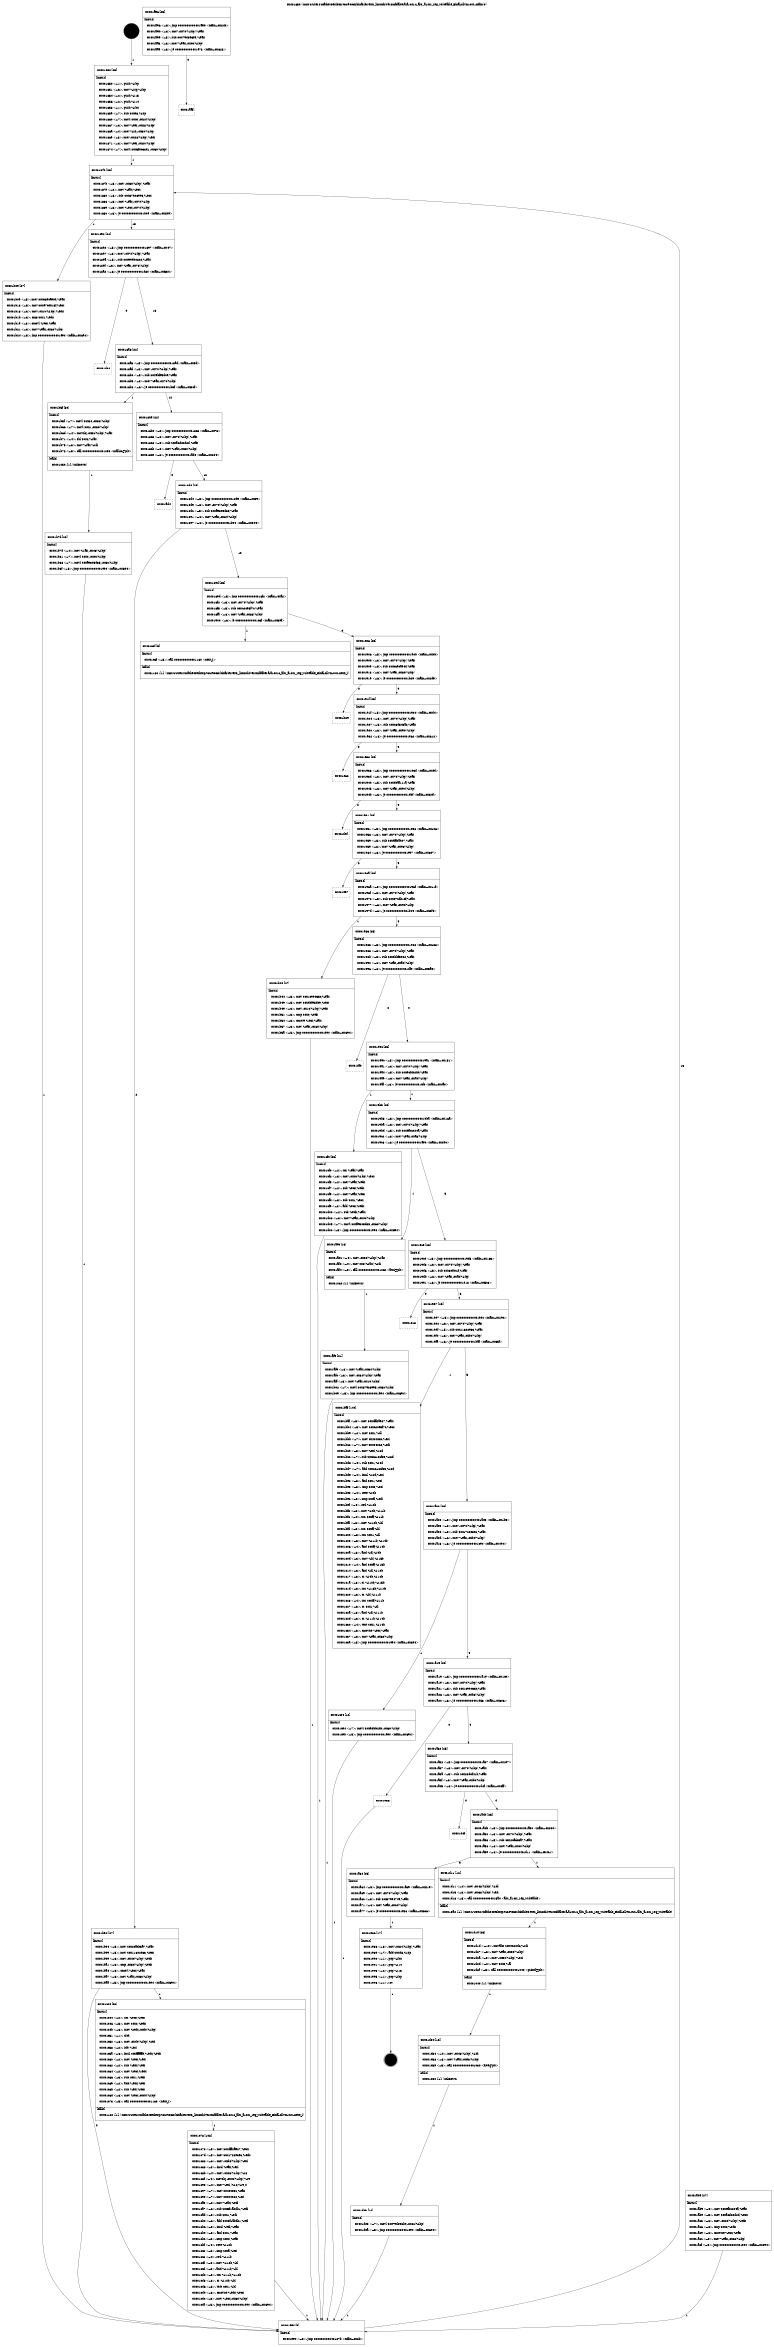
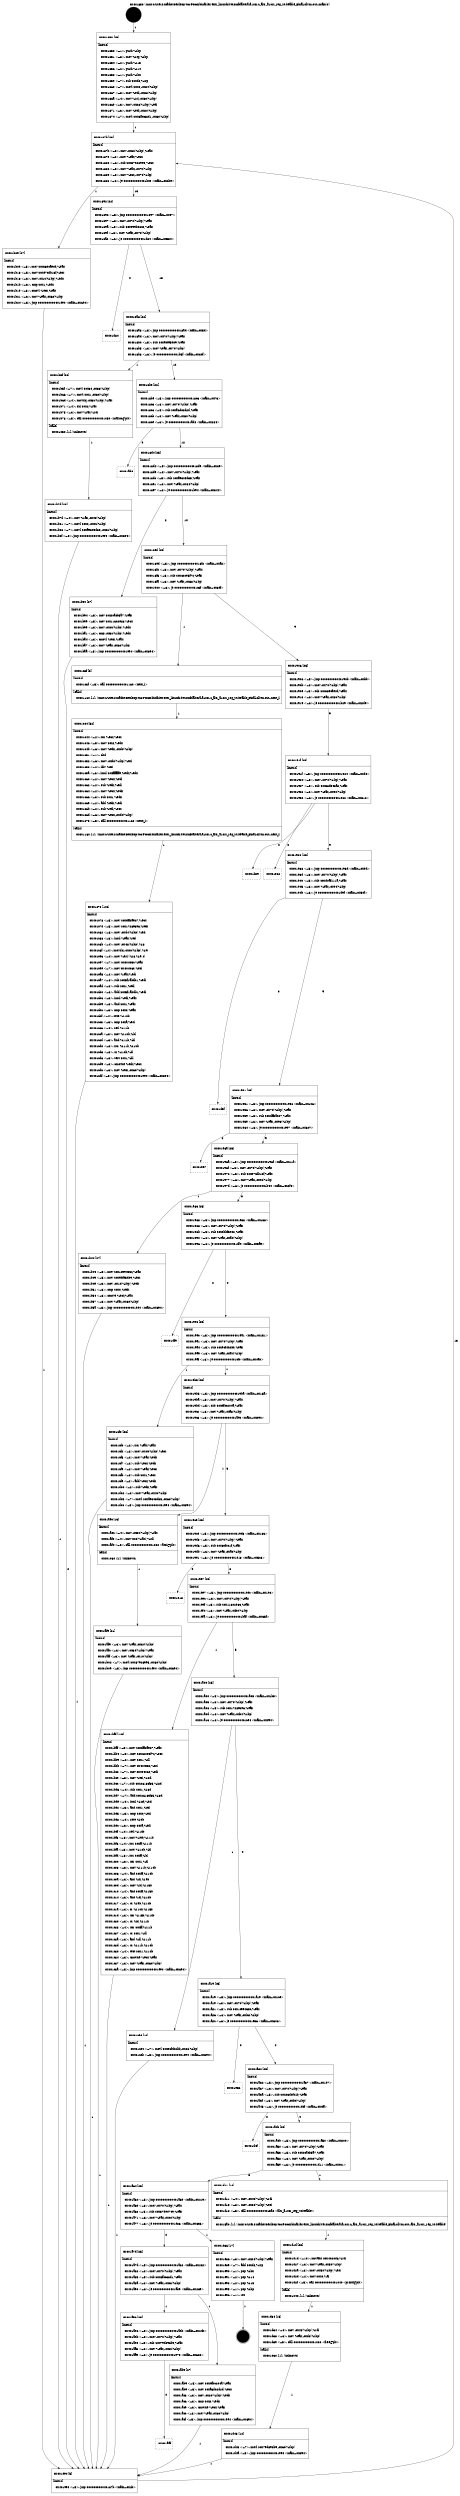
(351, 696) -> (286, 839)
(157, 1993) -> (177, 710)
(342, 2058) -> (107, 2221)
none -> (164, 2271)
